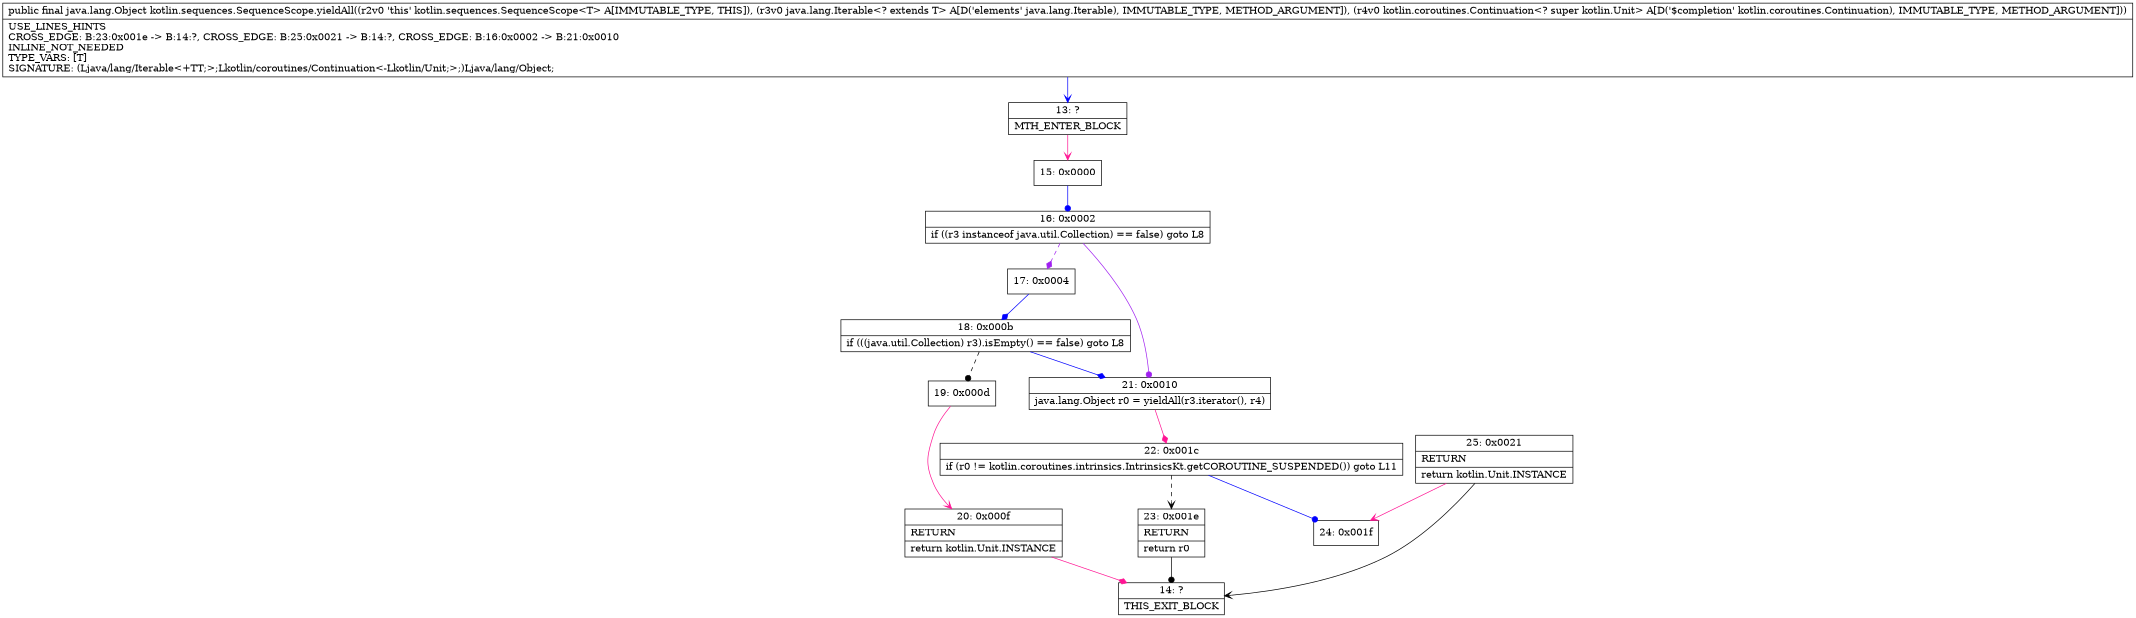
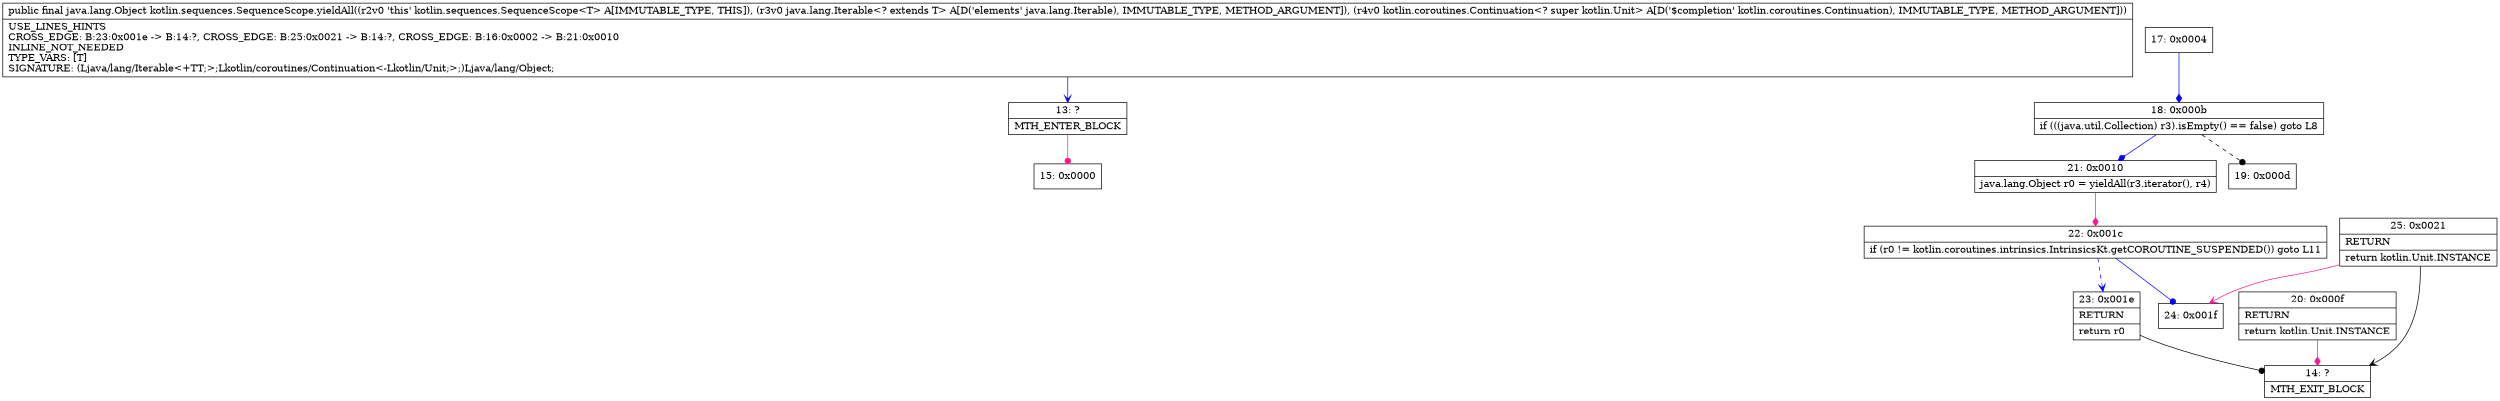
(1068, 144) -> (1068, 146)
(1068, 227) -> none
(928, 455) -> none
(1171, 488) -> (2100, 271)
(1171, 606) -> (2317, 389)
